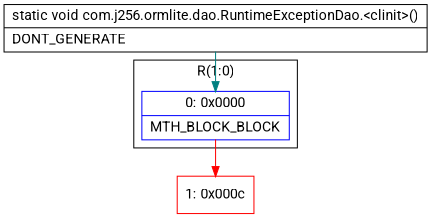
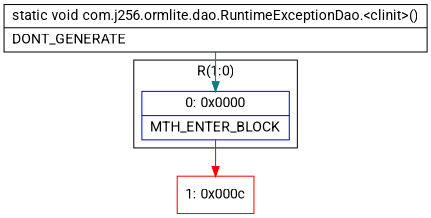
(216, 127) -> (216, 127)
